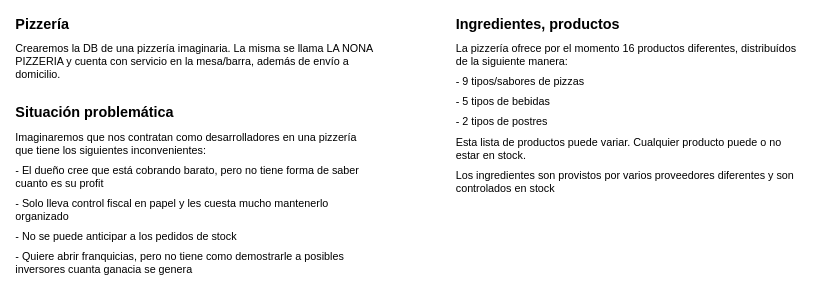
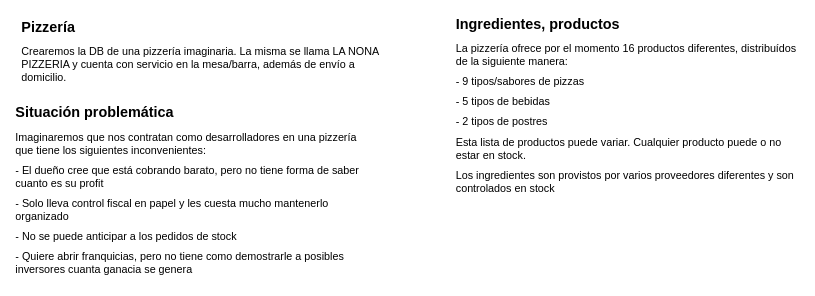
(196, 51) -> (202, 54)
